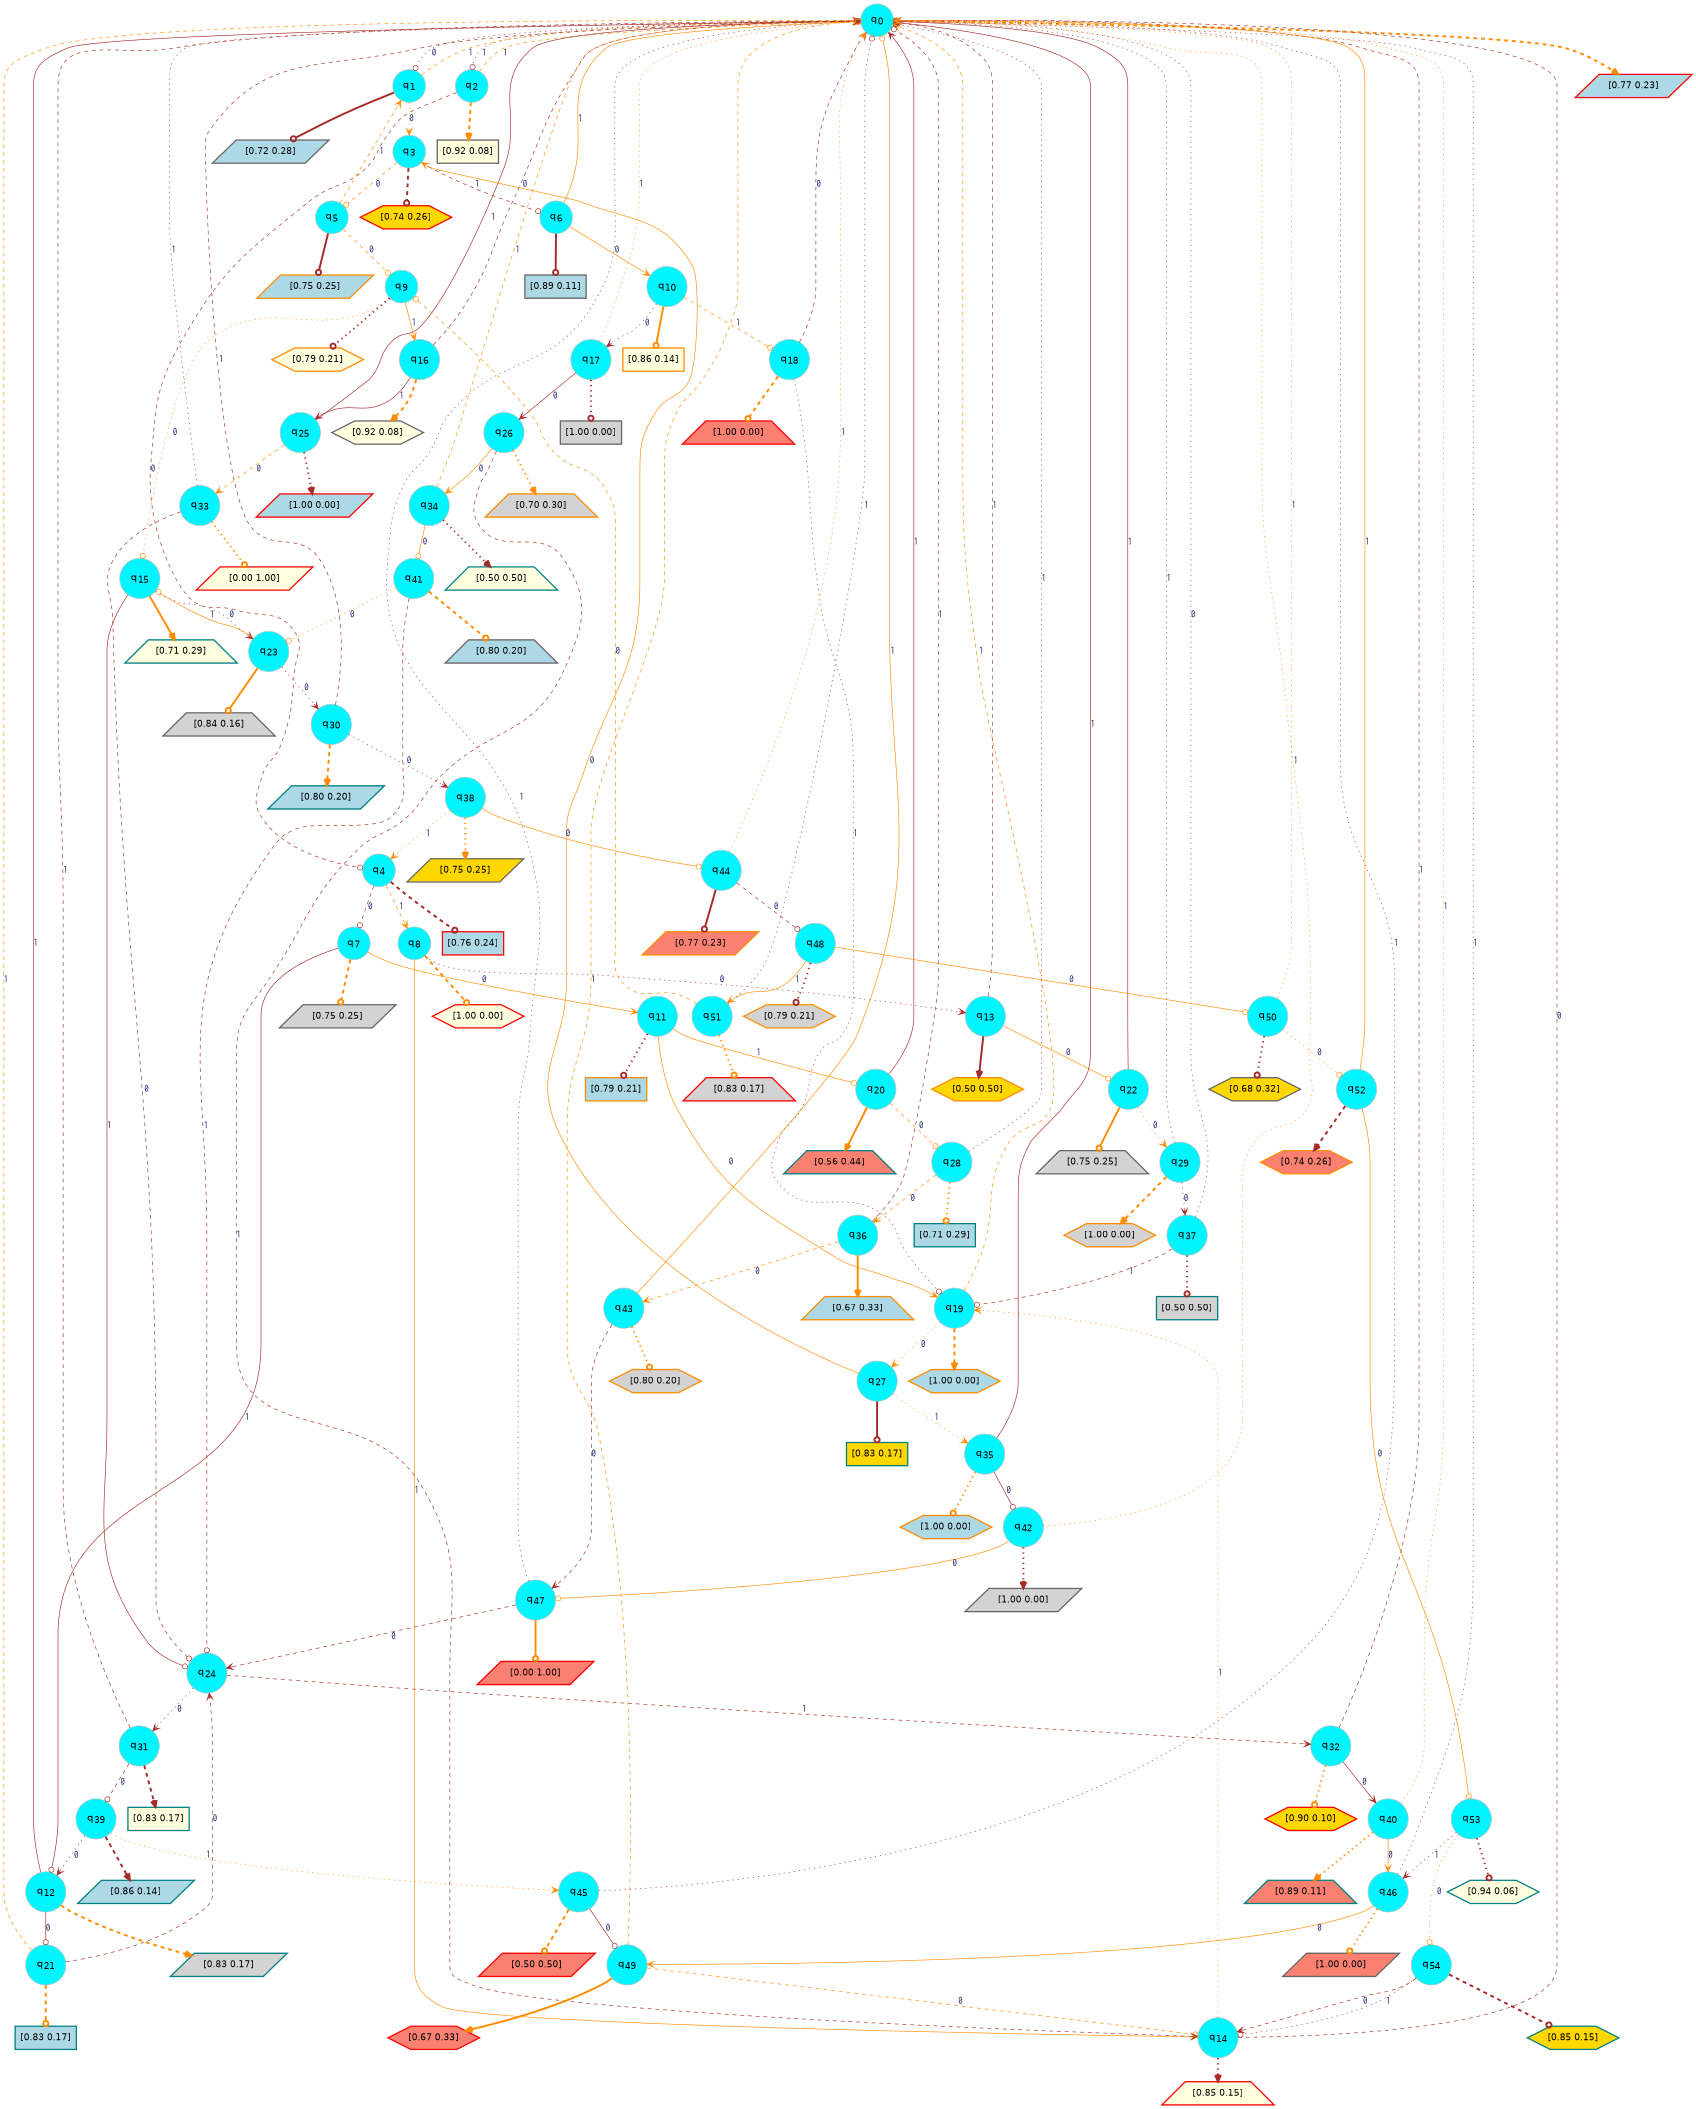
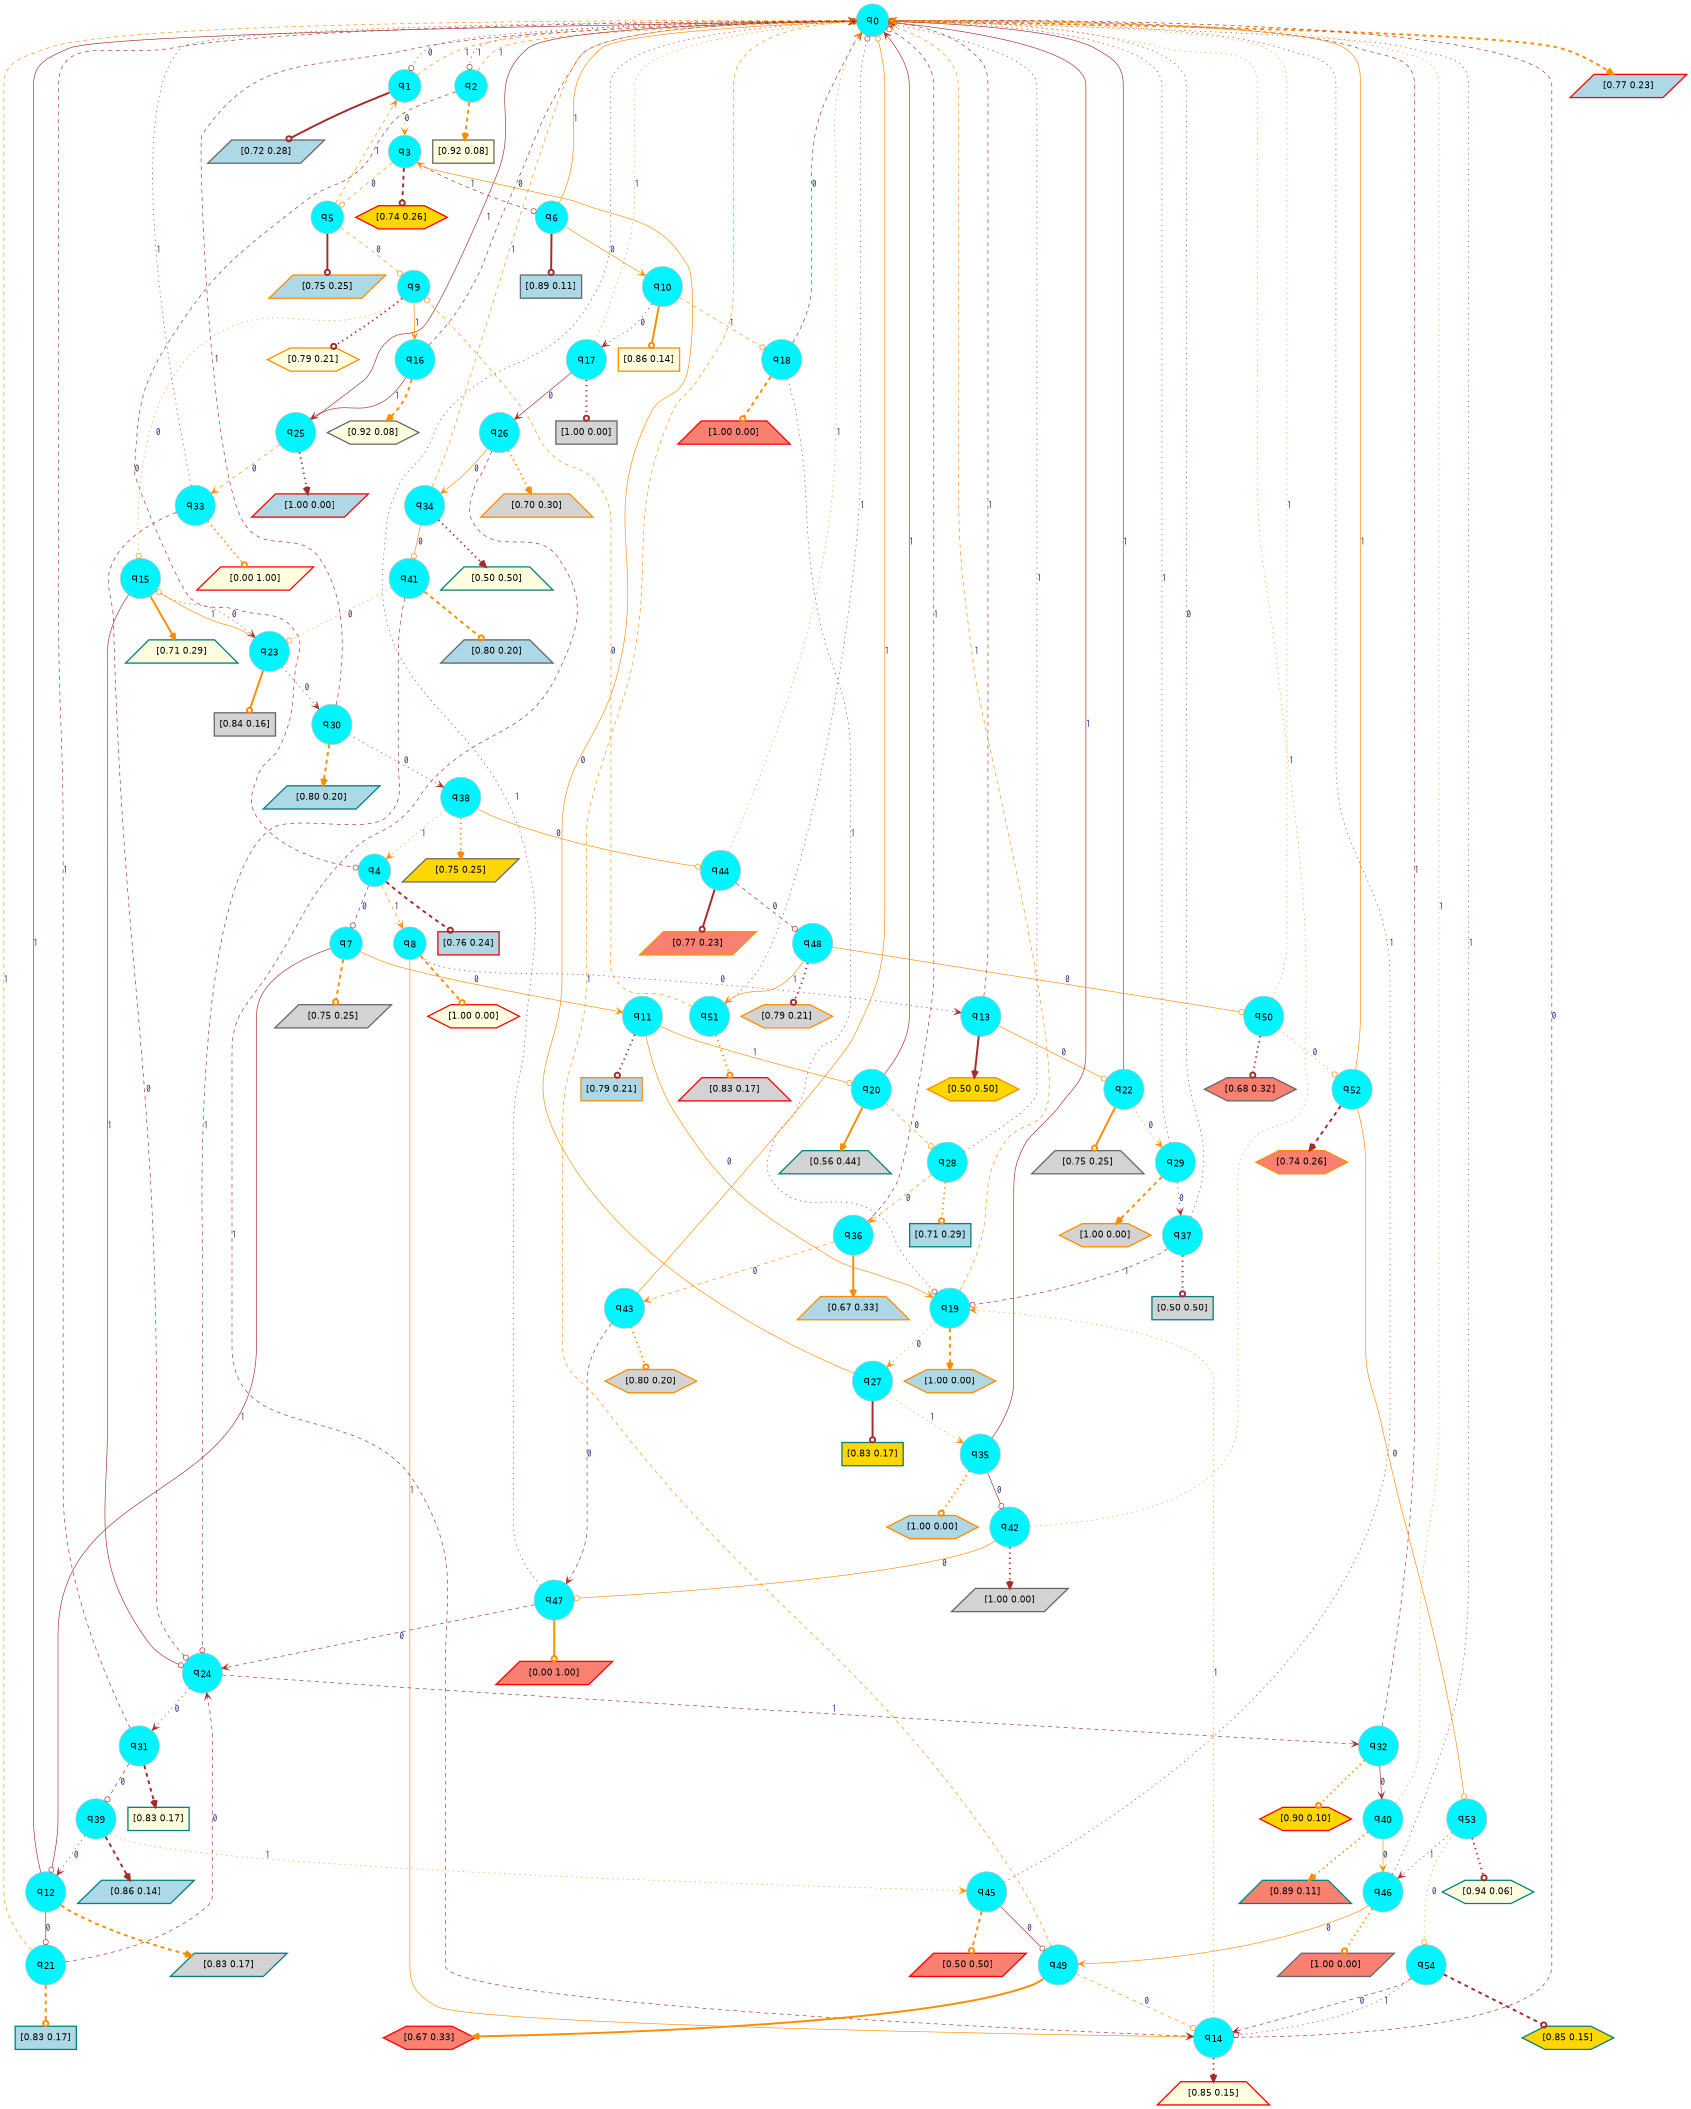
(219, 724) -> (245, 724)
(1255, 1089) -> (1250, 1089)
(840, 1162) -> (835, 1162)
